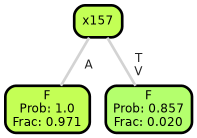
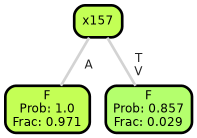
(149, 109) -> (149, 109)
